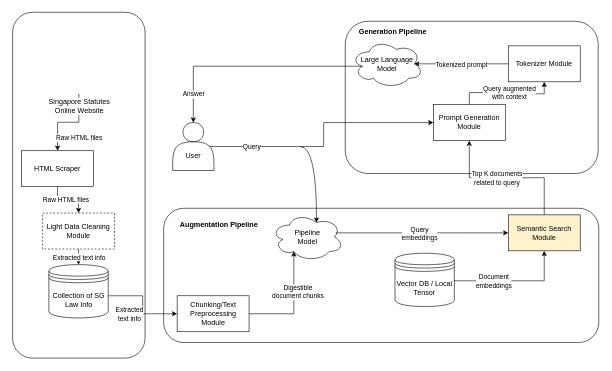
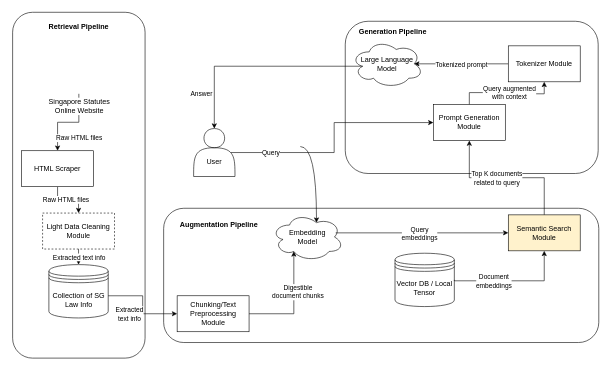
none -> (78, 27)
(193, 147) -> (214, 153)
(308, 237) -> (308, 237)
